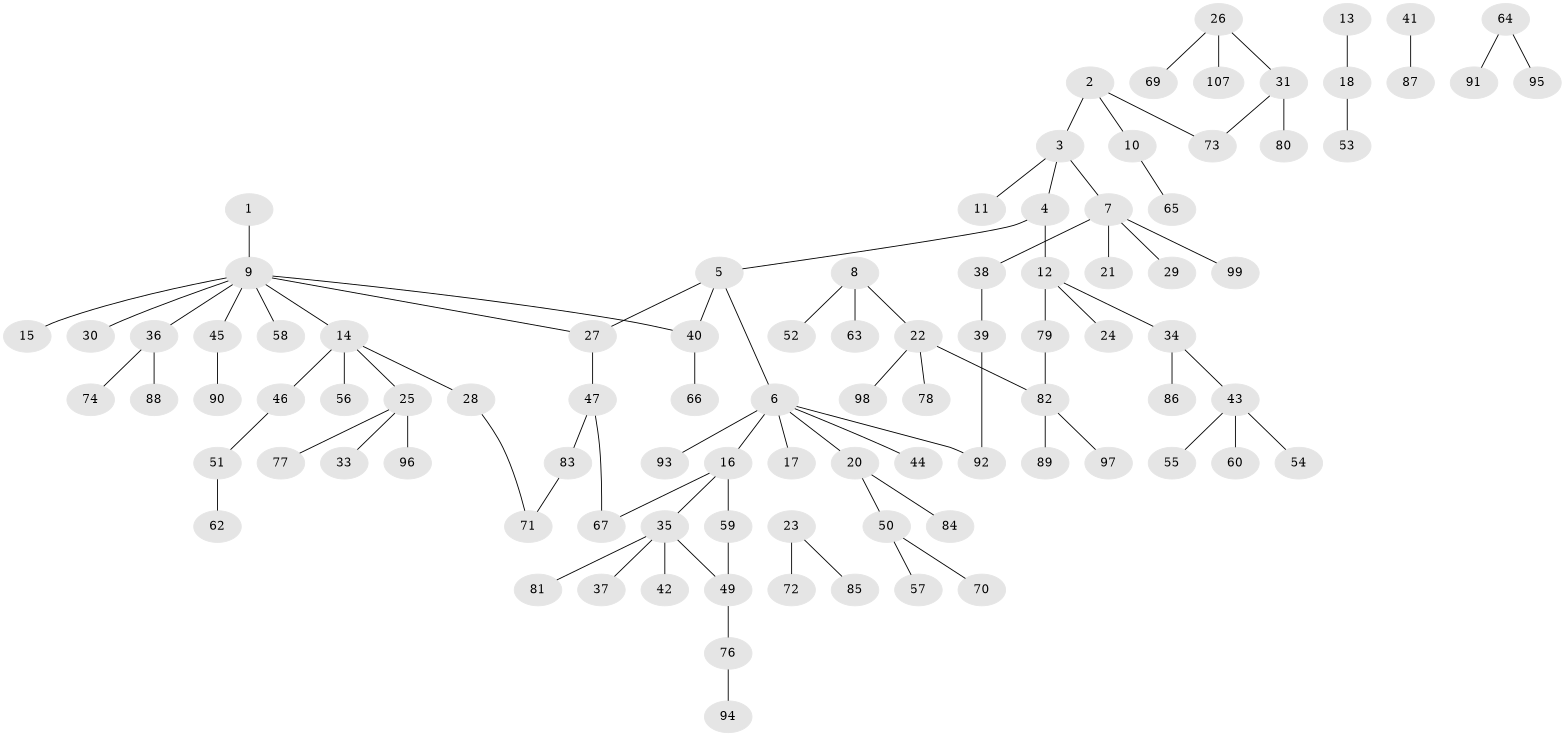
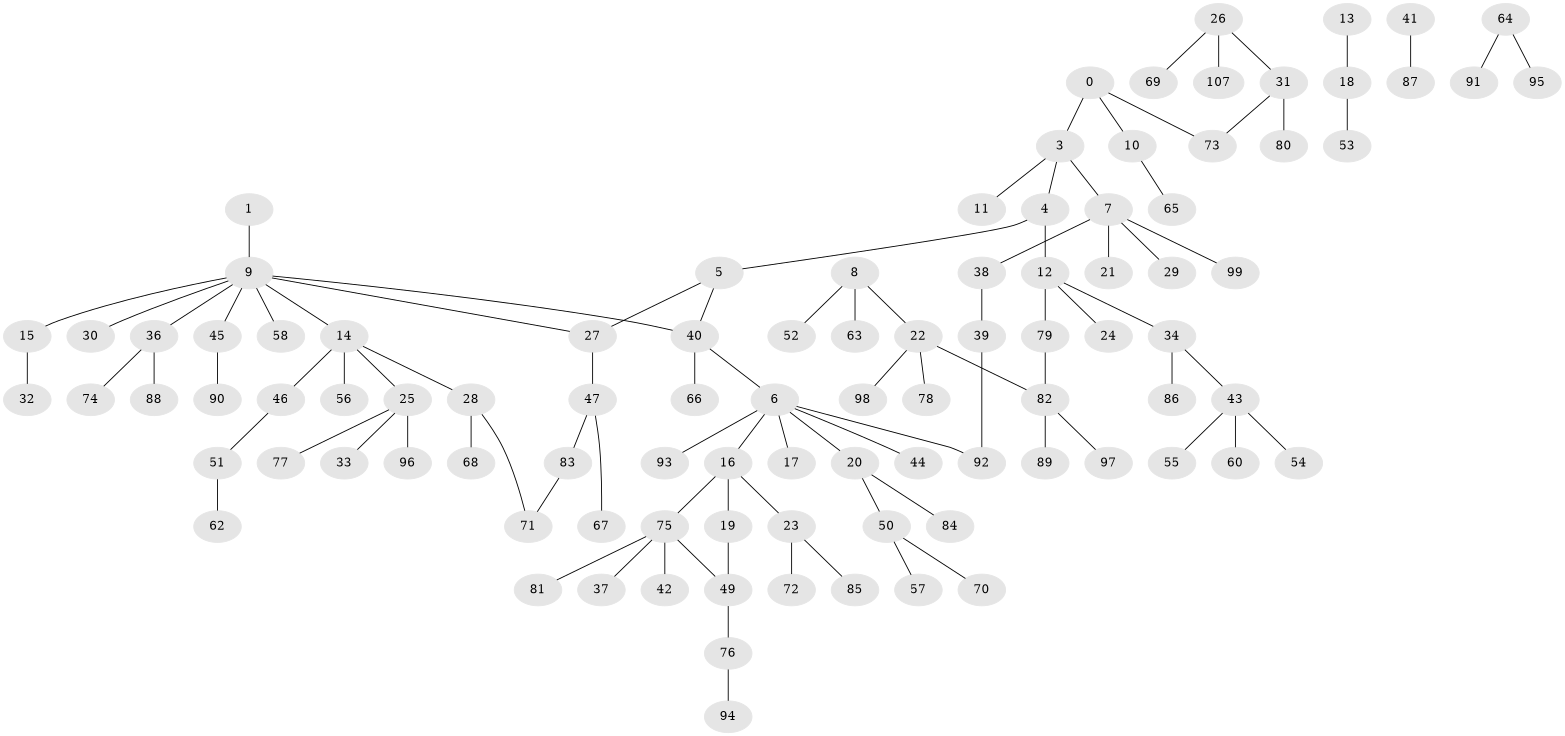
(1090, 83) -> (1090, 83)
(747, 336) -> (735, 368)
none -> (27, 400)
none -> (471, 463)
(665, 495) -> (760, 495)
(665, 527) -> (665, 527)
(728, 527) -> (728, 527)
